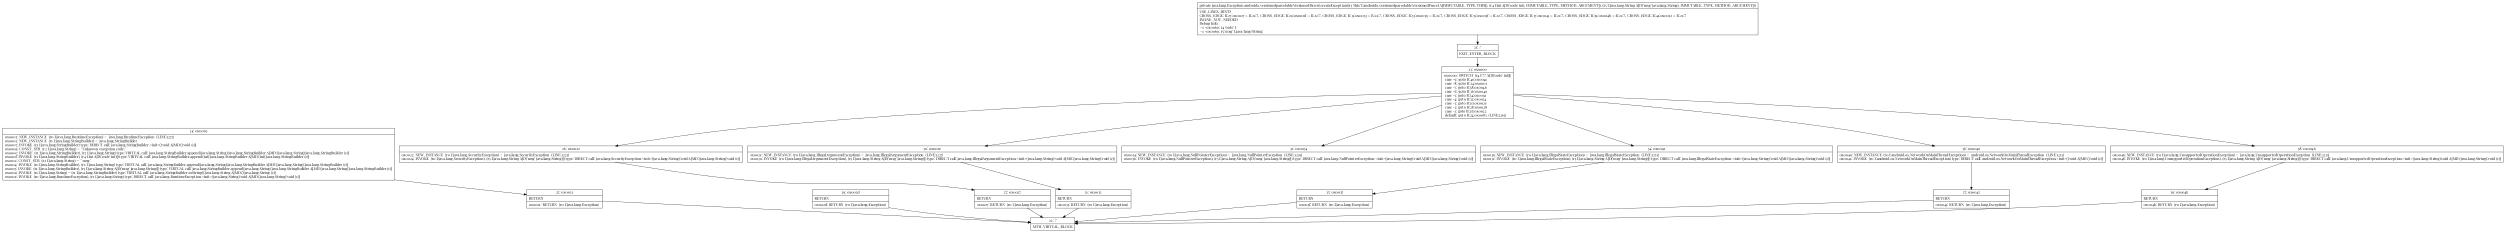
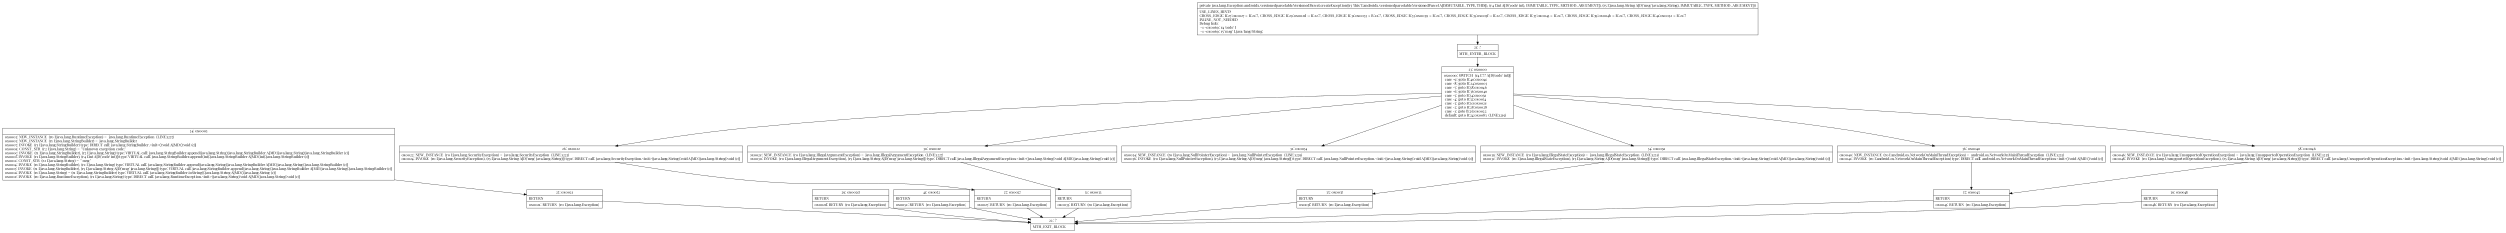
(1478, 54) -> (1478, 54)
(2246, 176) -> (2130, 178)
none -> (932, 199)
(1053, 227) -> (1049, 227)
